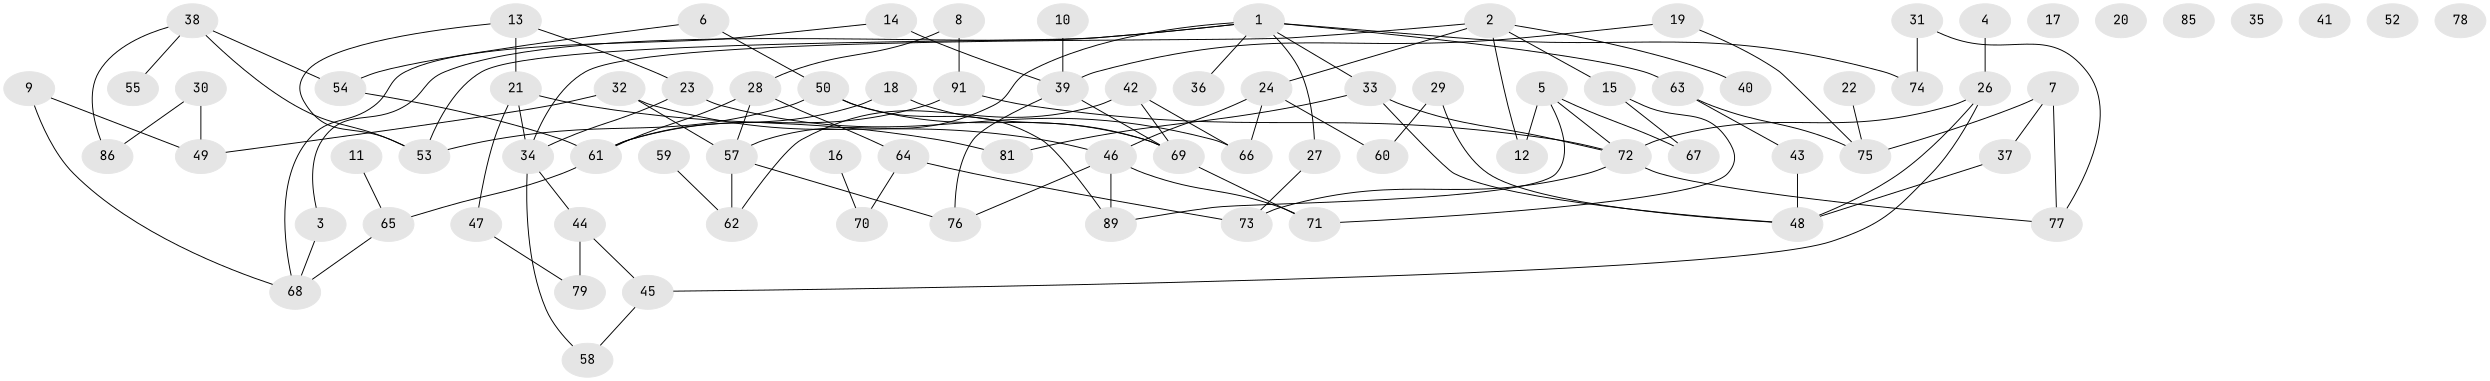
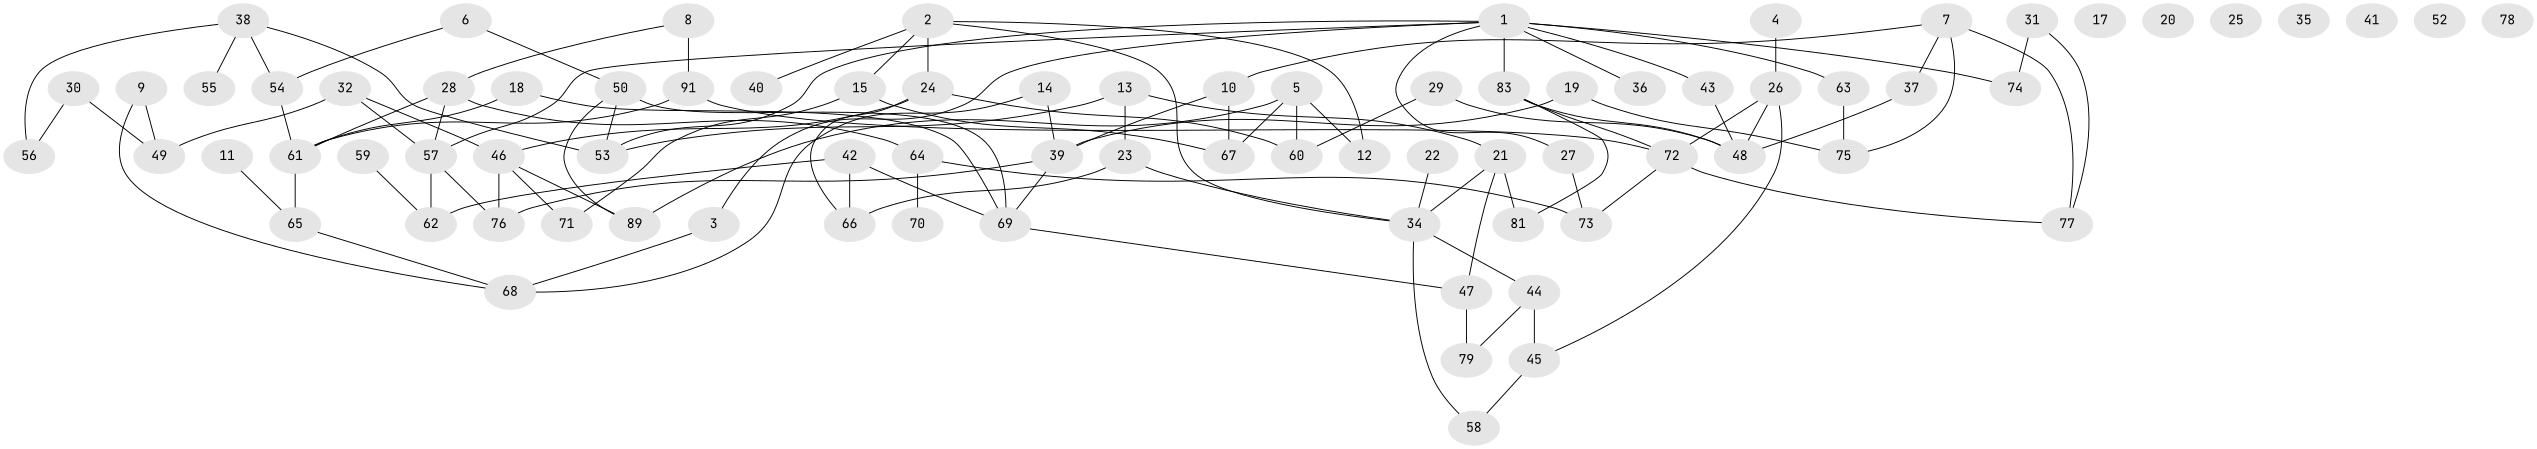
(2189, 21) -> (2236, 21)
none -> (1617, 43)
(1370, 89) -> (1504, 89)
(1731, 119) -> (1609, 50)
(1584, 122) -> (1297, 123)
none -> (1229, 123)
(1859, 127) -> (1424, 191)
(108, 157) -> (29, 157)
(836, 157) -> none
(1247, 190) -> (1236, 258)
